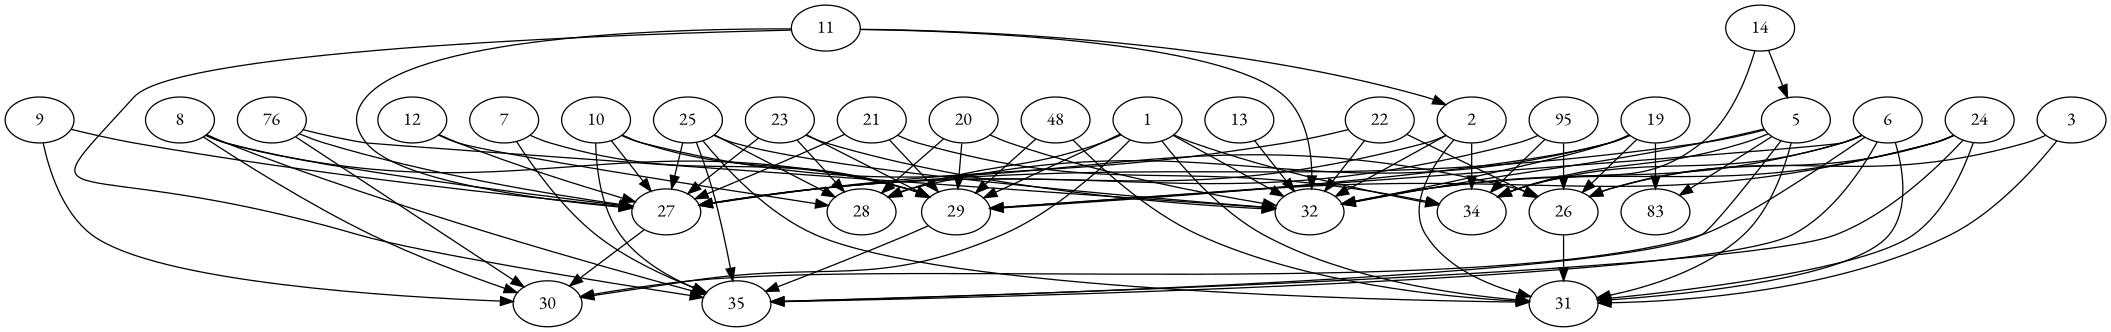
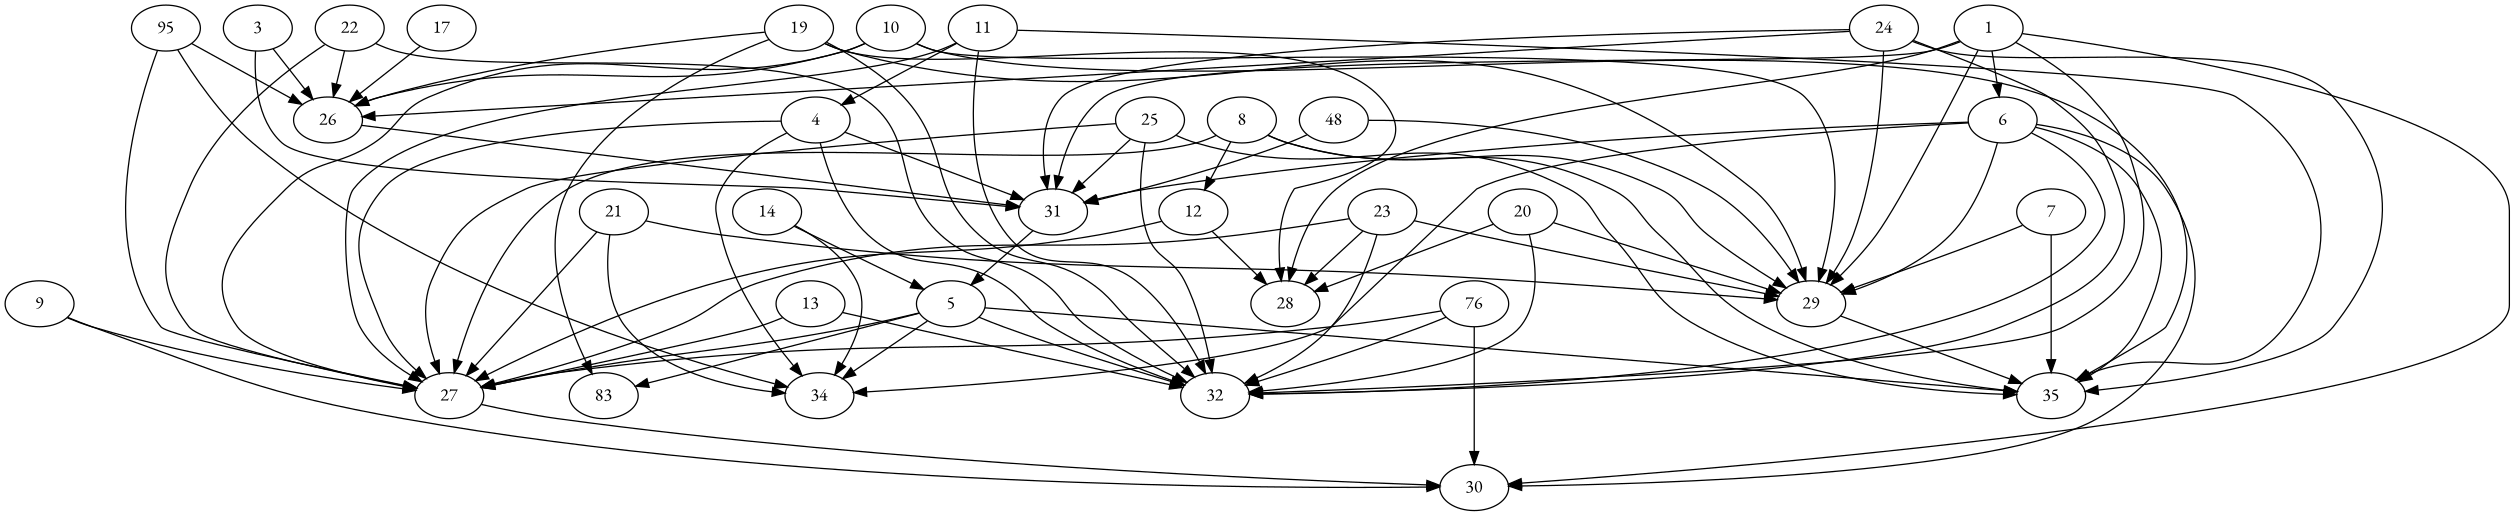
none -> (442, 28)
(1472, 120) -> (816, 120)
(755, 156) -> none
(1298, 174) -> (1995, 67)
(349, 223) -> (1221, 160)
(1736, 241) -> (1007, 254)
none -> (675, 346)
